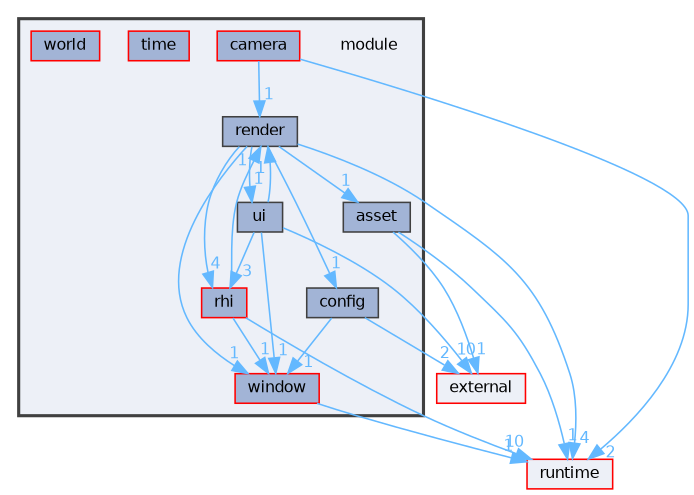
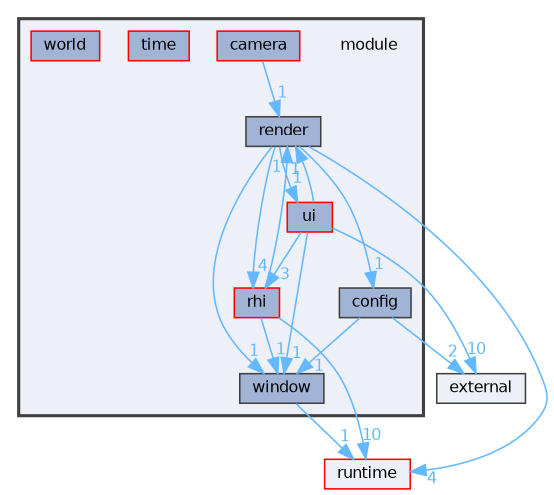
(624, 170) -> none
(260, 217) -> (310, 217)
(377, 217) -> none
(277, 388) -> (282, 388)
(481, 388) -> (481, 388)
